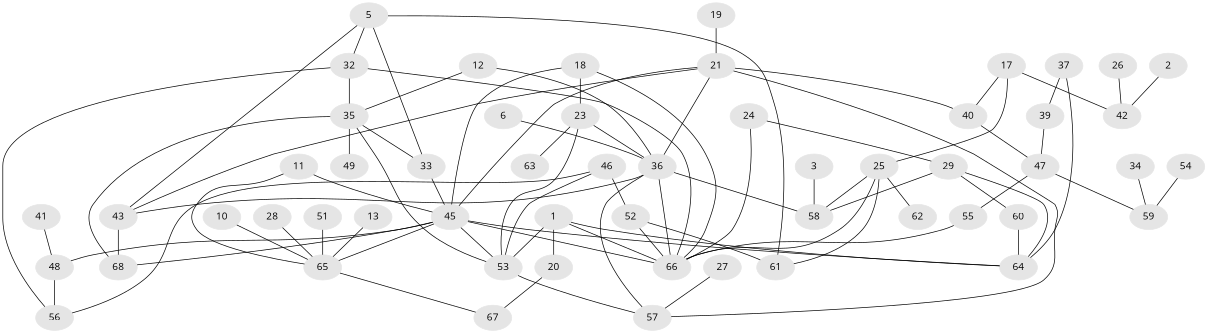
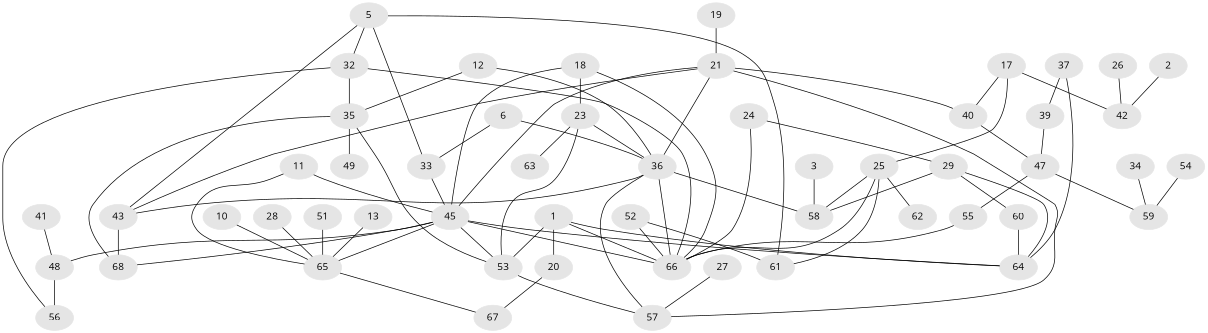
(388, 141) -> (468, 139)
(607, 167) -> none
